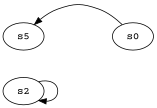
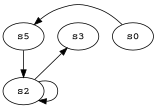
none -> (78, 36)
none -> (24, 60)
